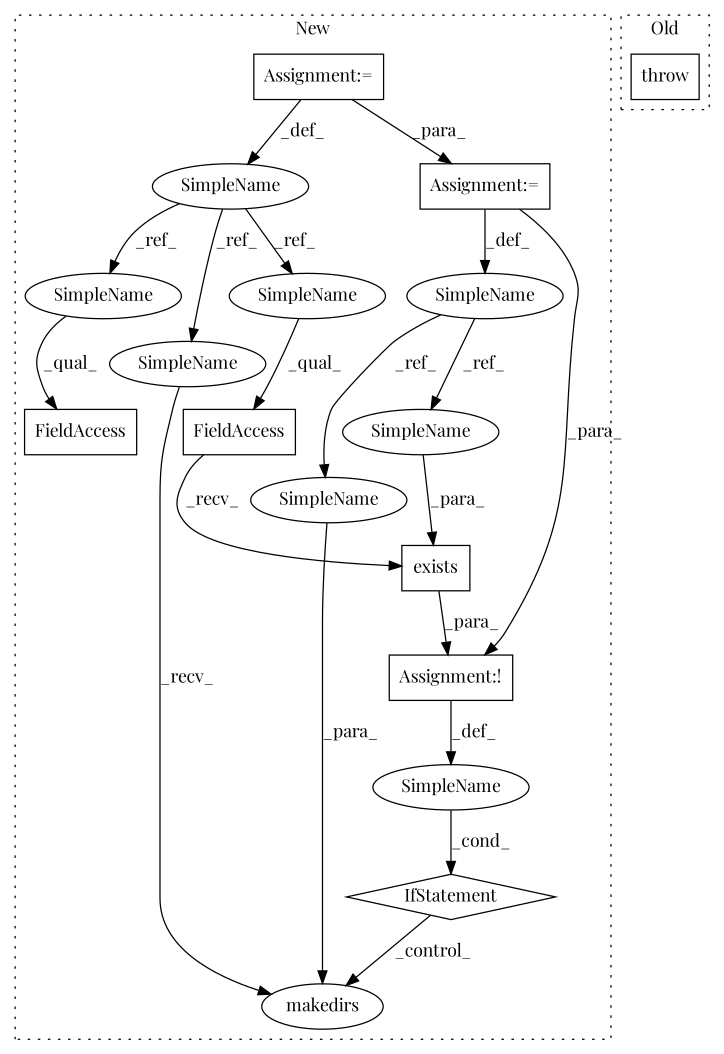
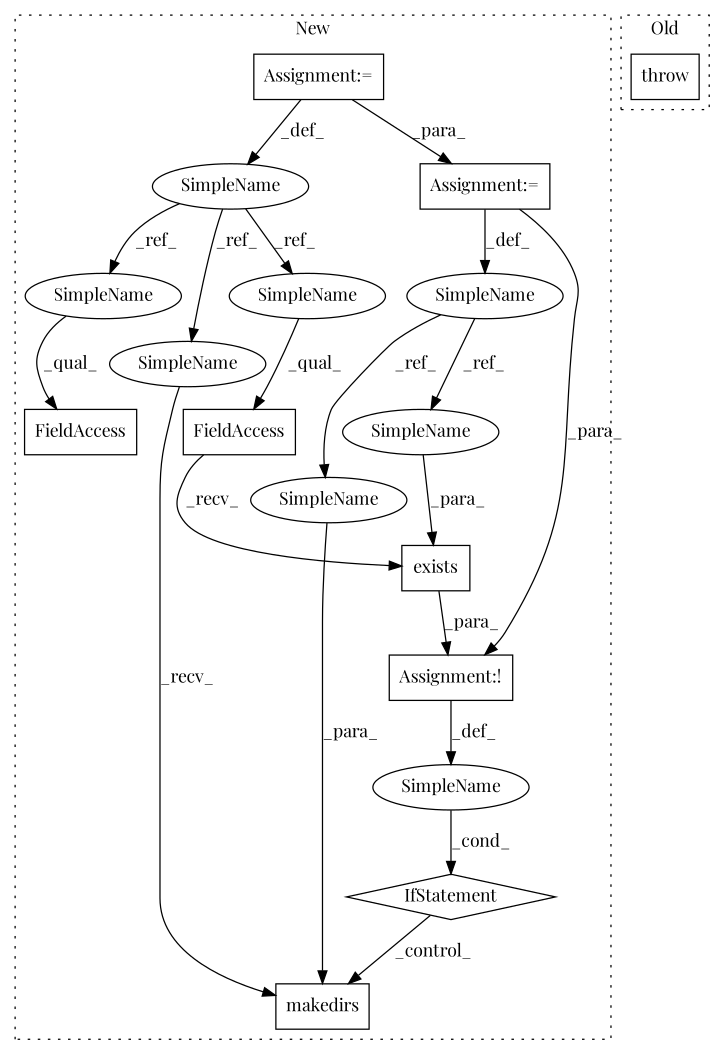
(322, 1007) -> (322, 1007)
